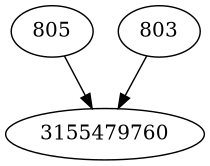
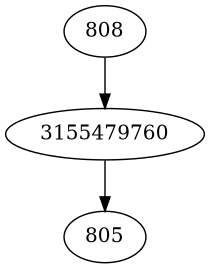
(159, 31) -> (105, 31)
(75, 76) -> (105, 179)
